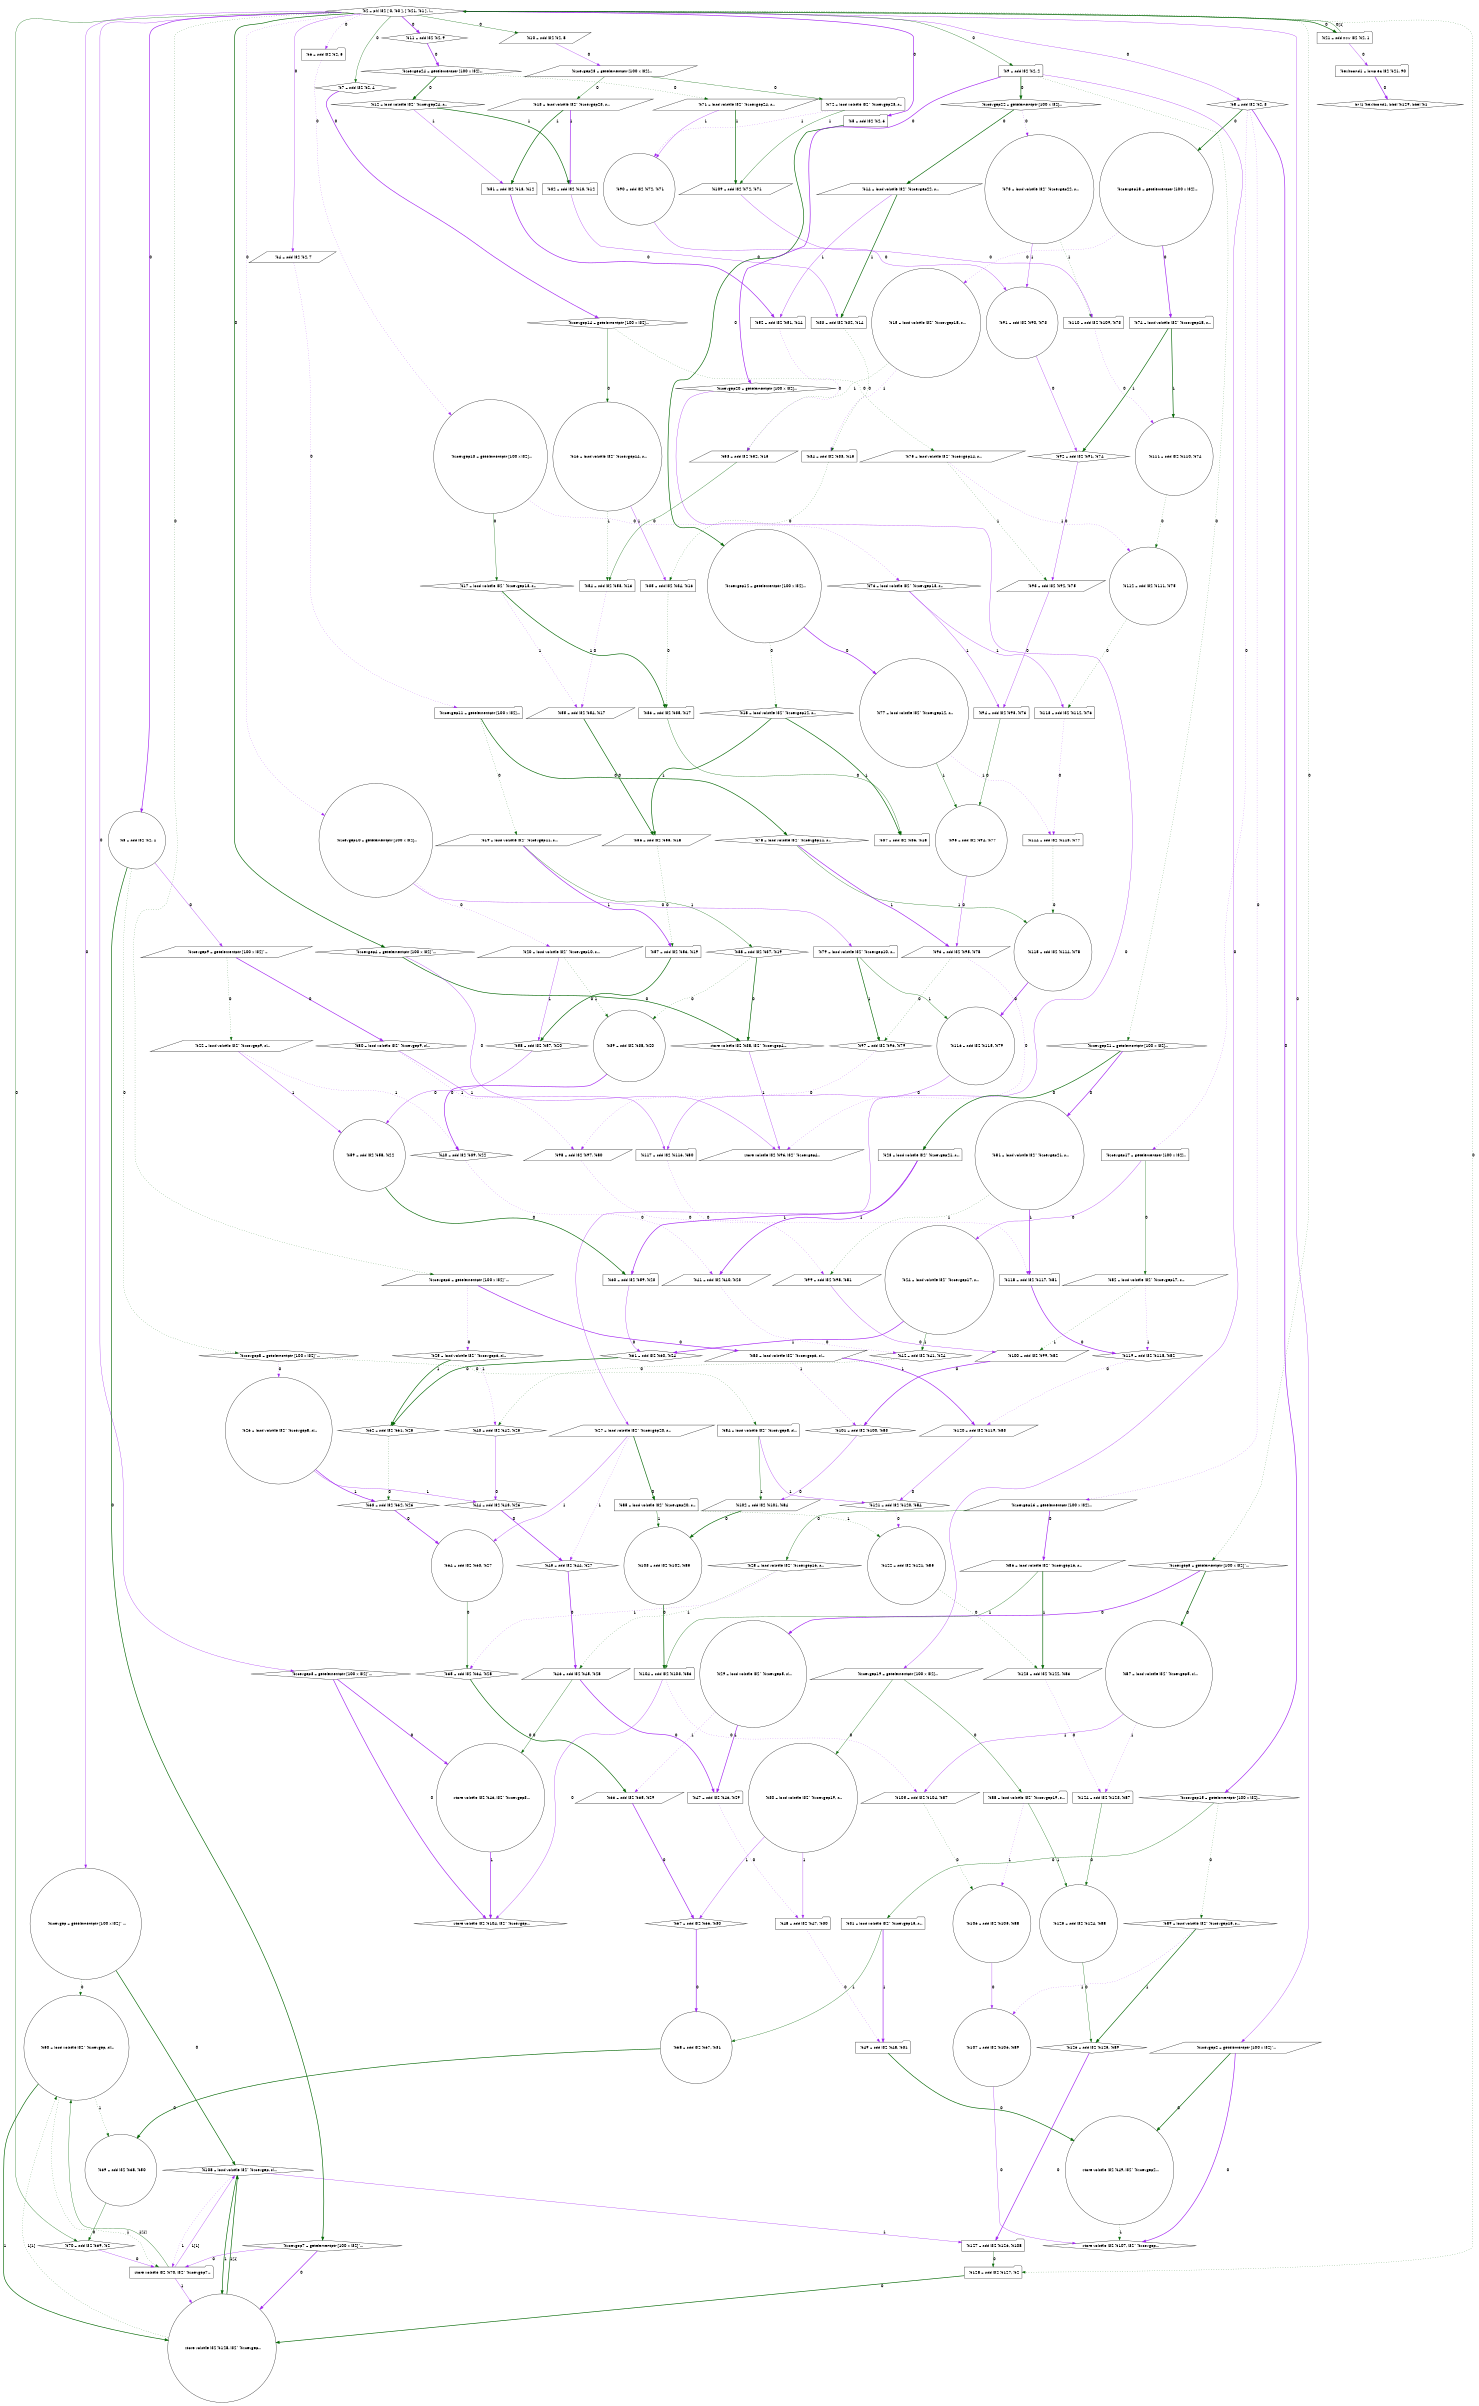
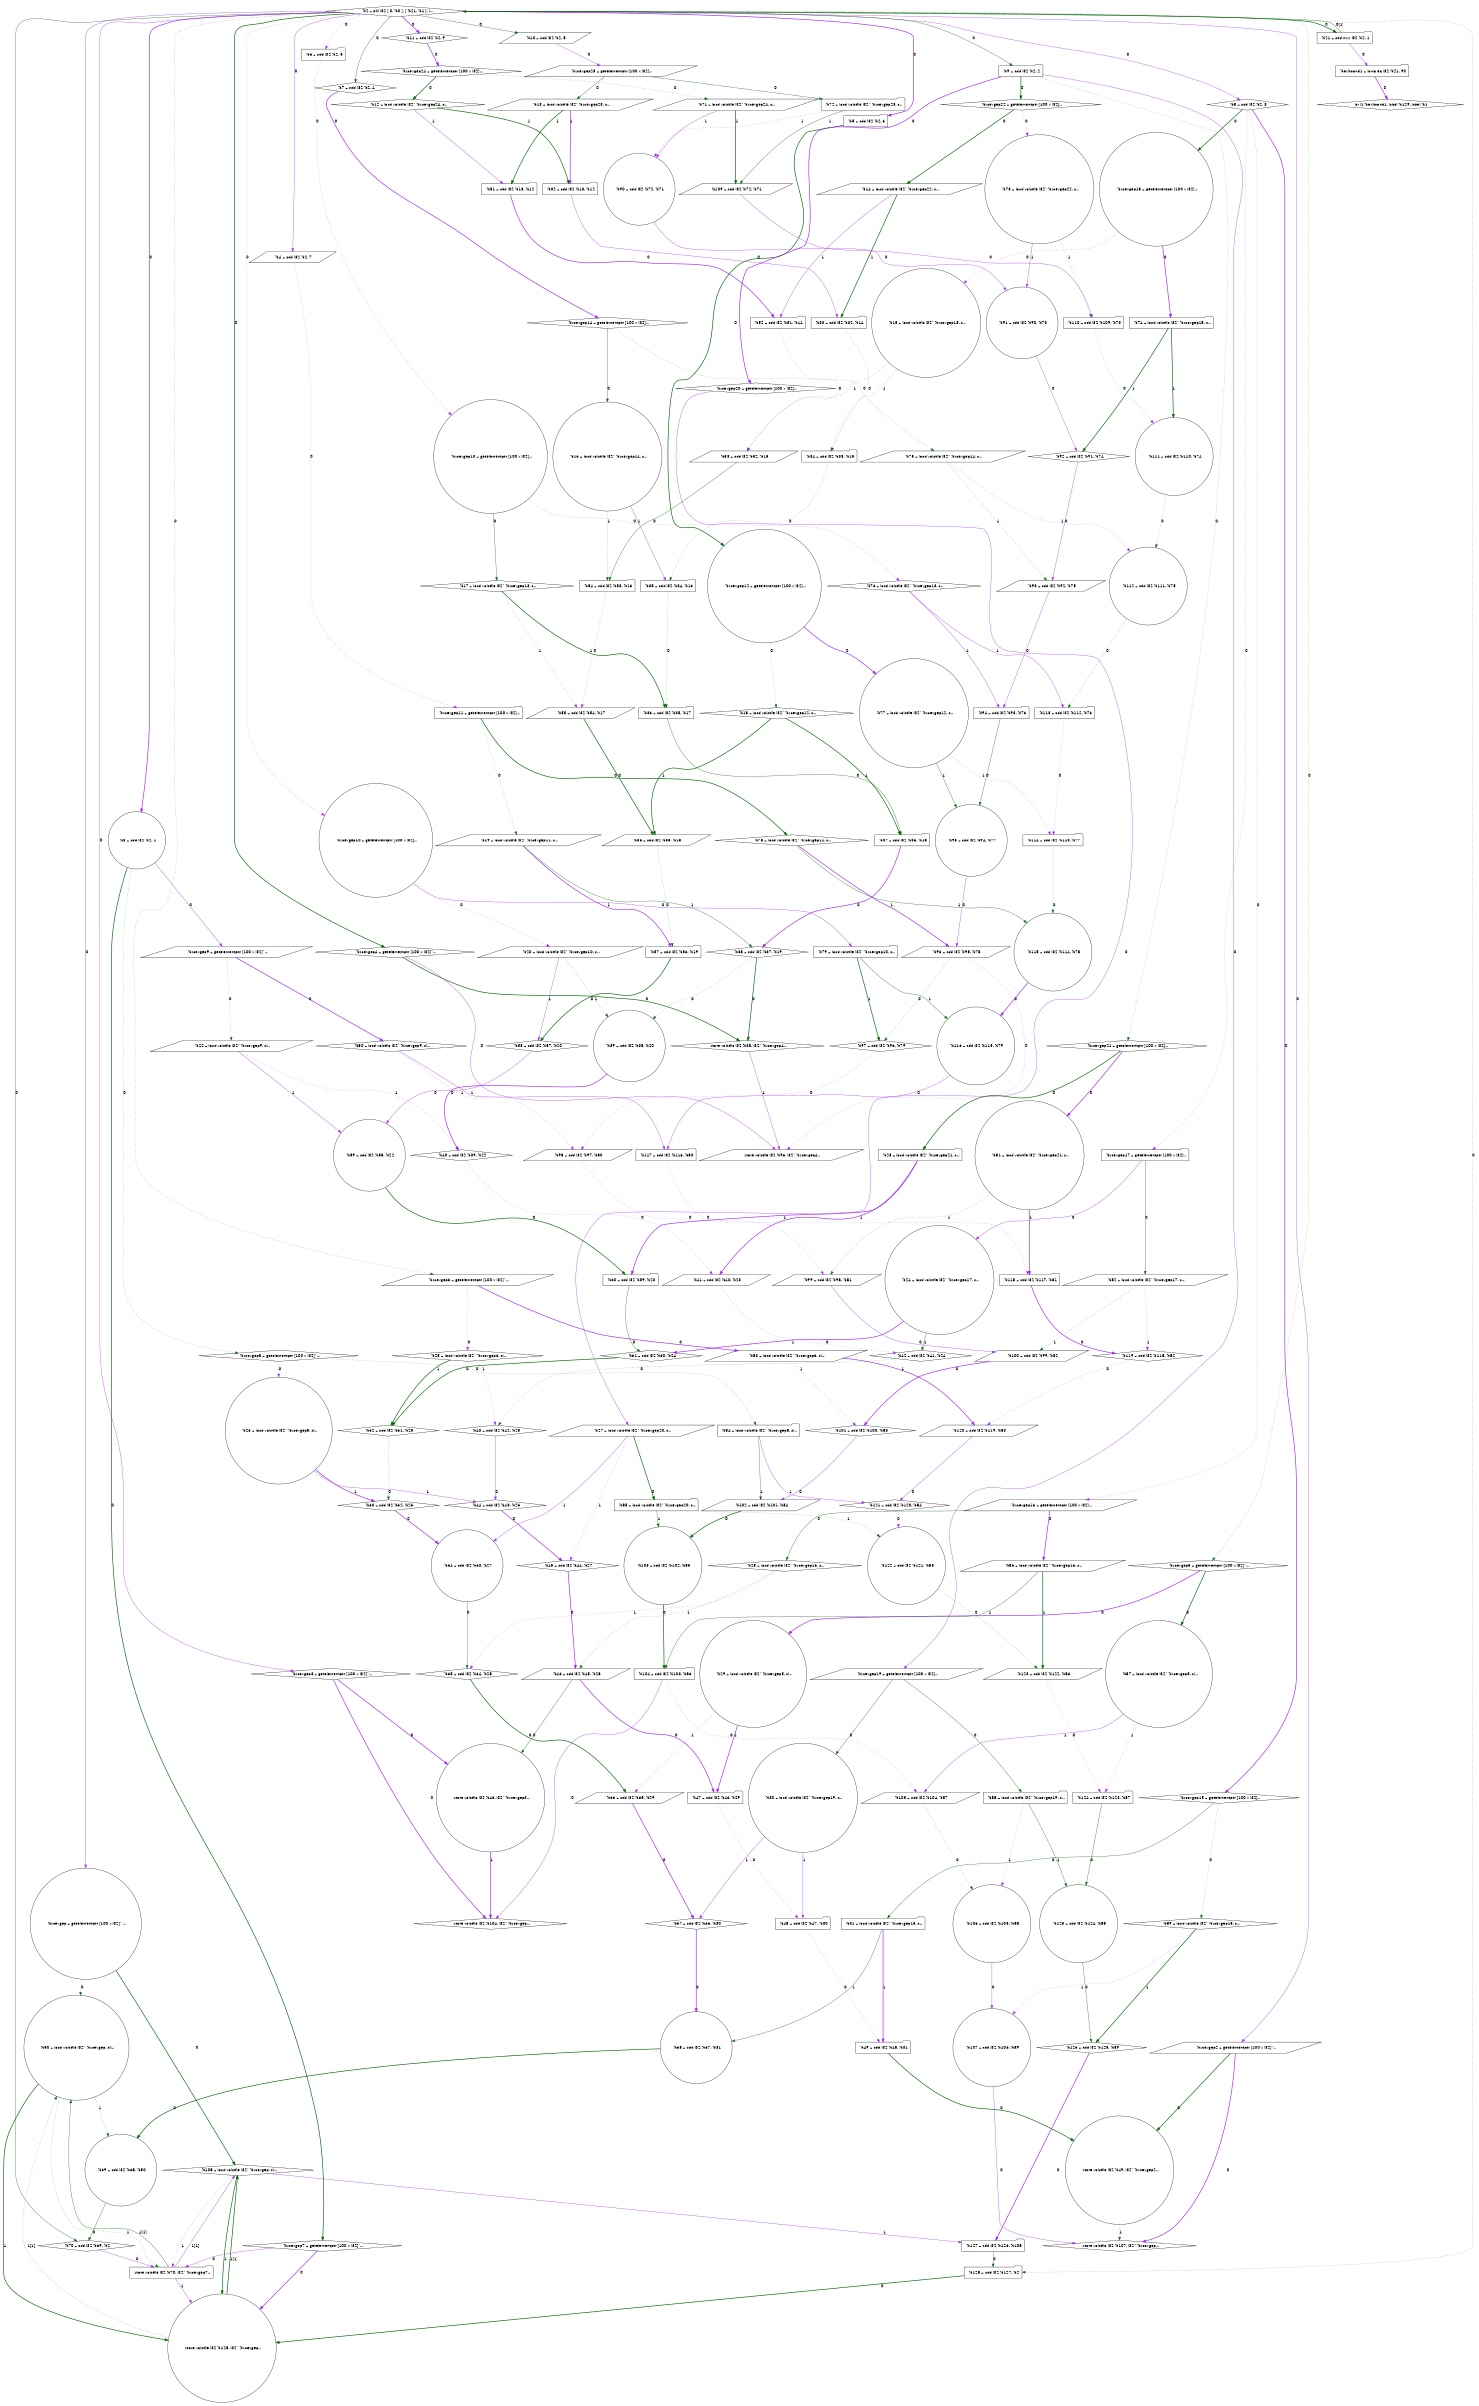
none -> (843, 906)
(626, 1319) -> (626, 1319)
